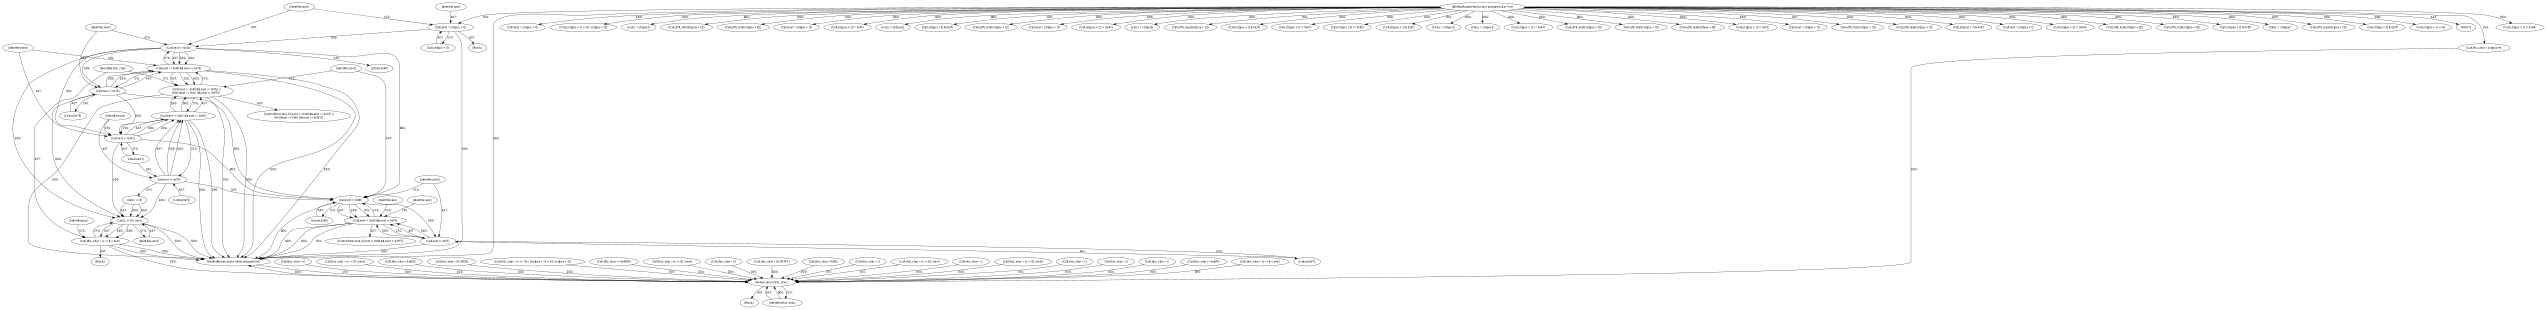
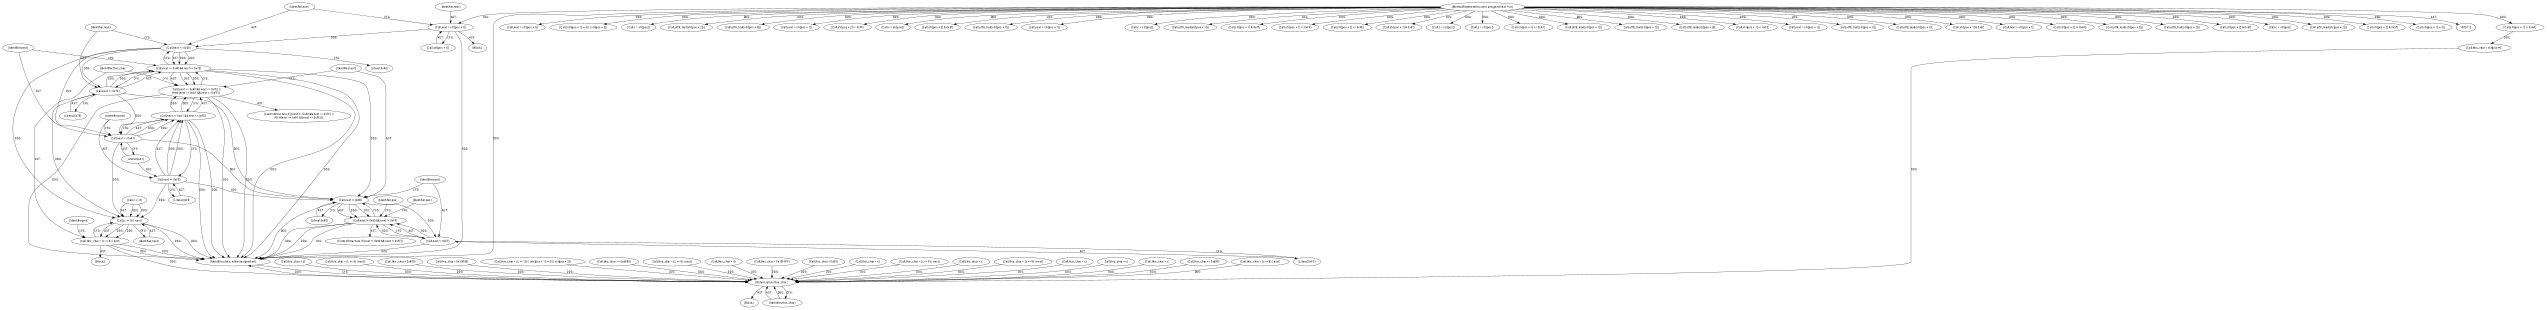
(2012, 10) -> (2503, 37)
(1096, 27) -> none
(378, 54) -> (345, 79)
(148, 187) -> (169, 190)
(233, 262) -> (233, 262)
